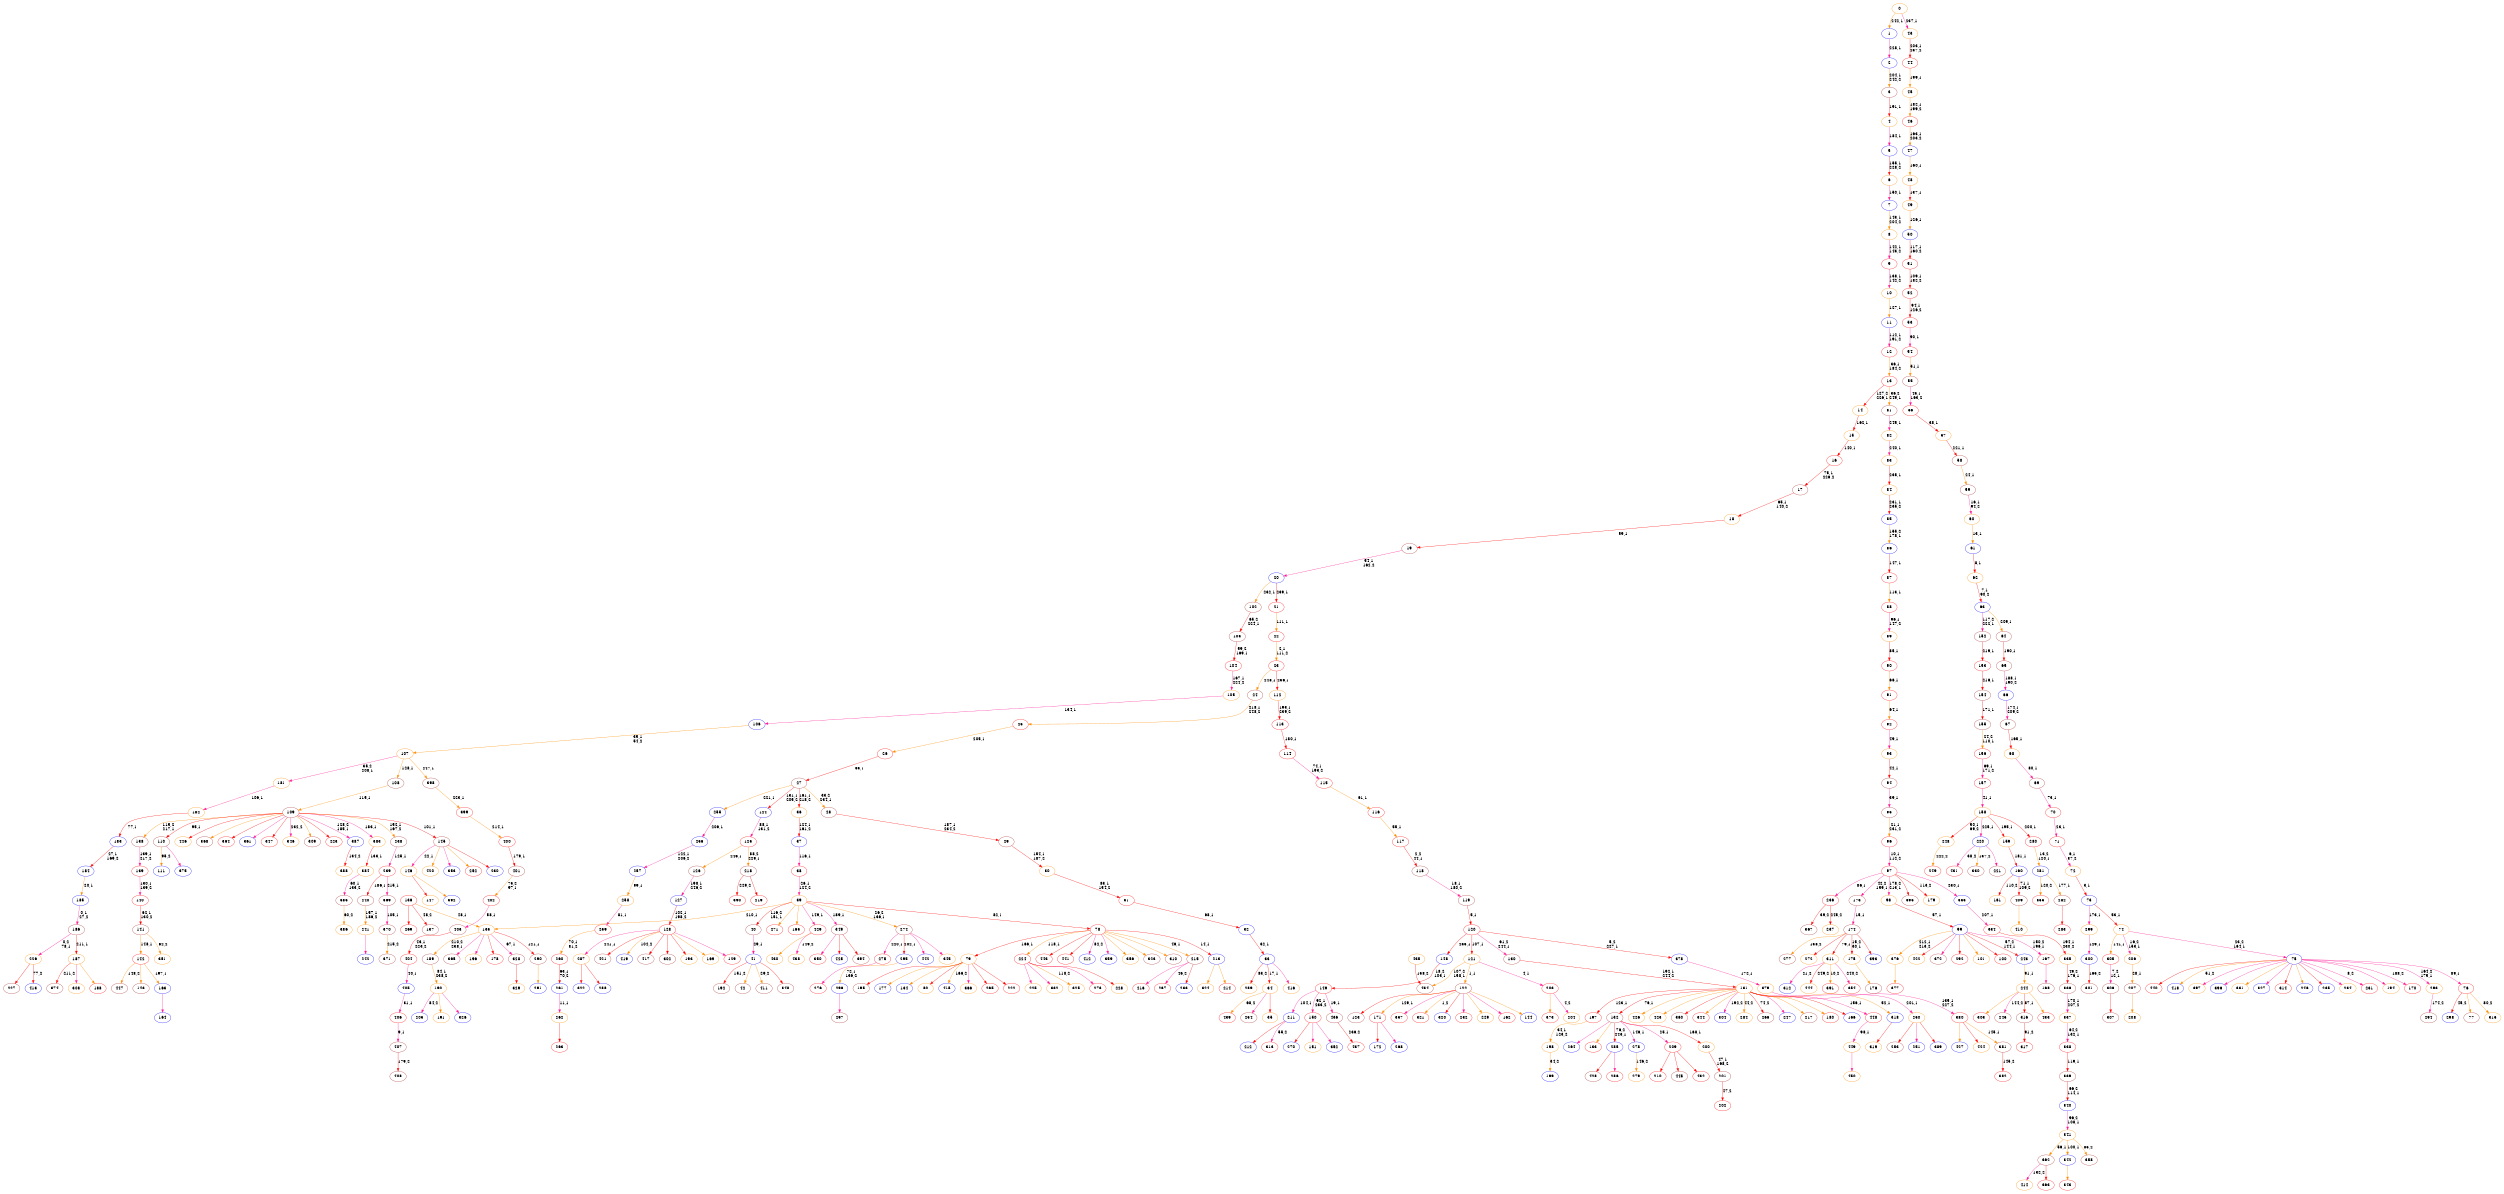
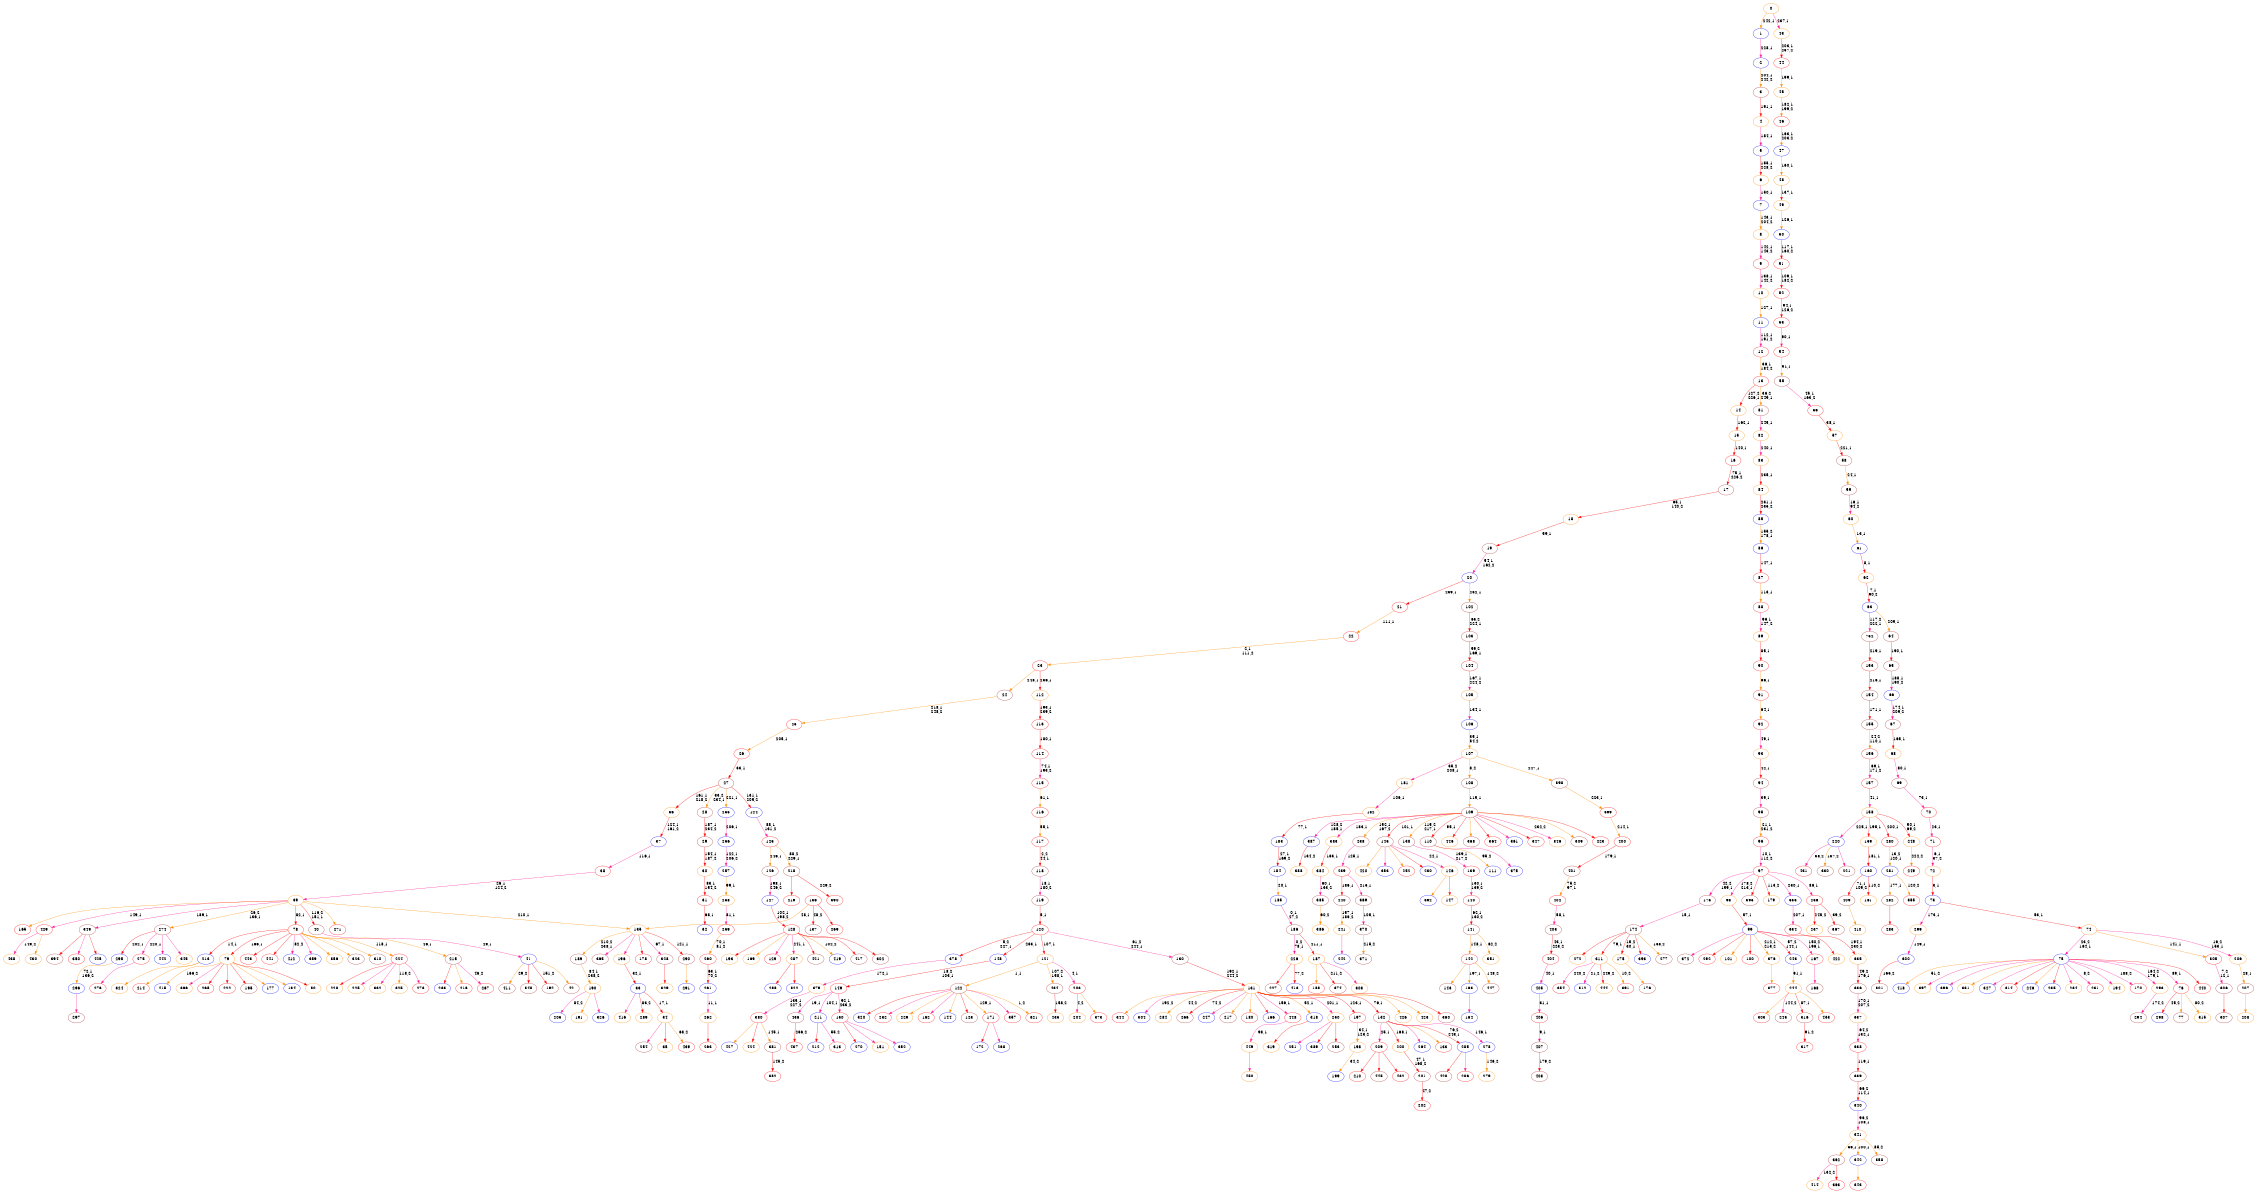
(1982, 637) -> (1870, 637)
(408, 768) -> (1473, 768)
(1256, 943) -> (629, 973)
(1167, 970) -> (458, 972)
(1416, 973) -> (1055, 1002)
